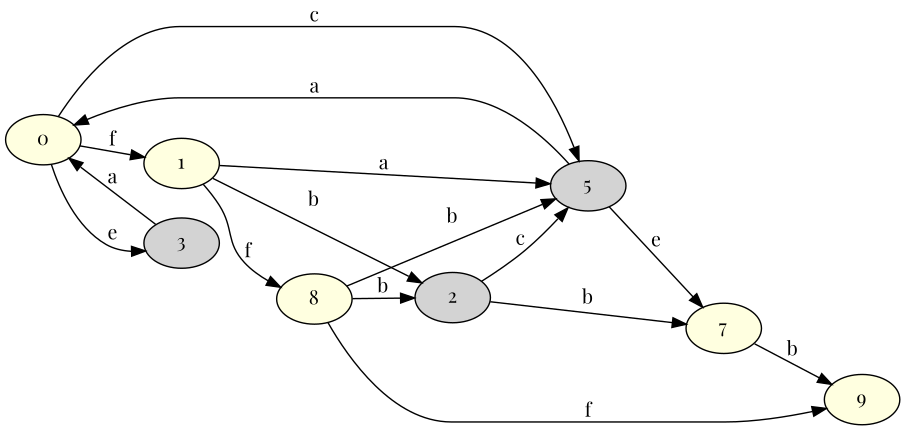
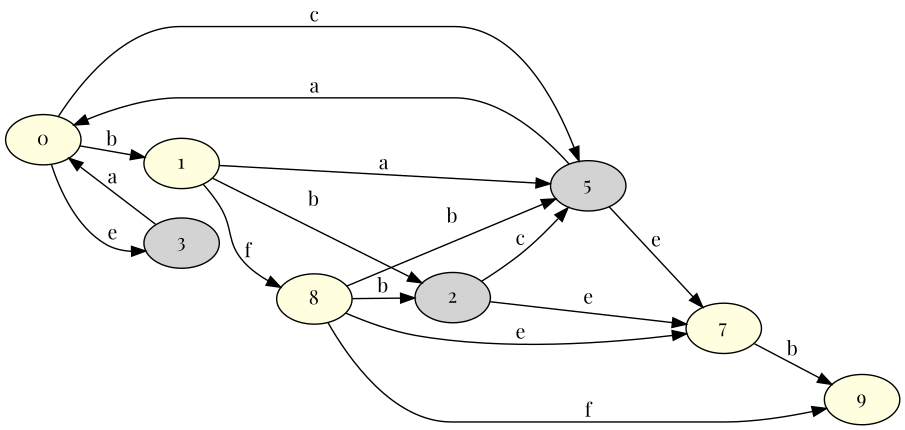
(112, 140) -> (112, 140)
(588, 298) -> (588, 298)
none -> (507, 344)
